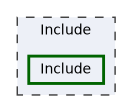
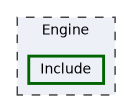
(66, 31) -> (66, 31)
